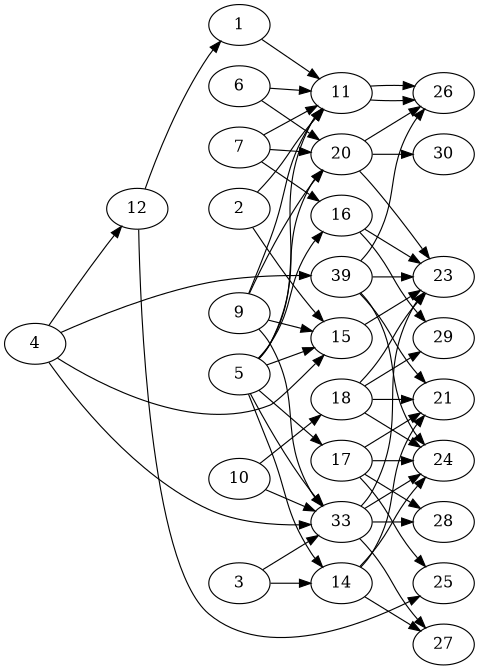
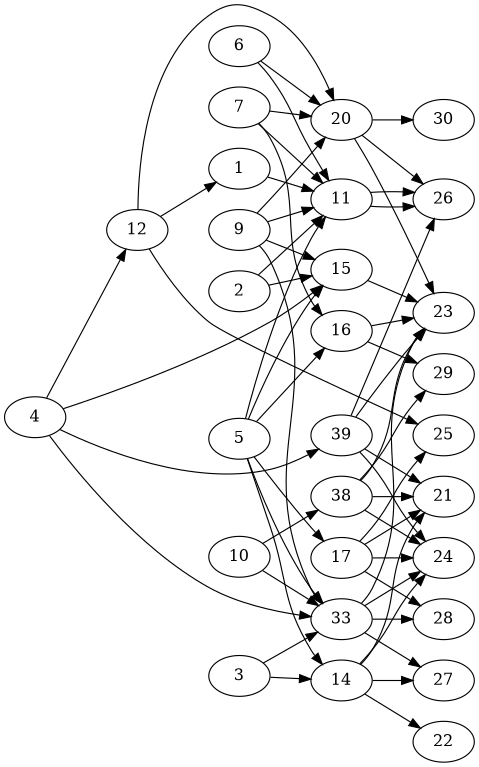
(290, 270) -> (190, 33)
(342, 399) -> (342, 497)
none -> (444, 742)
